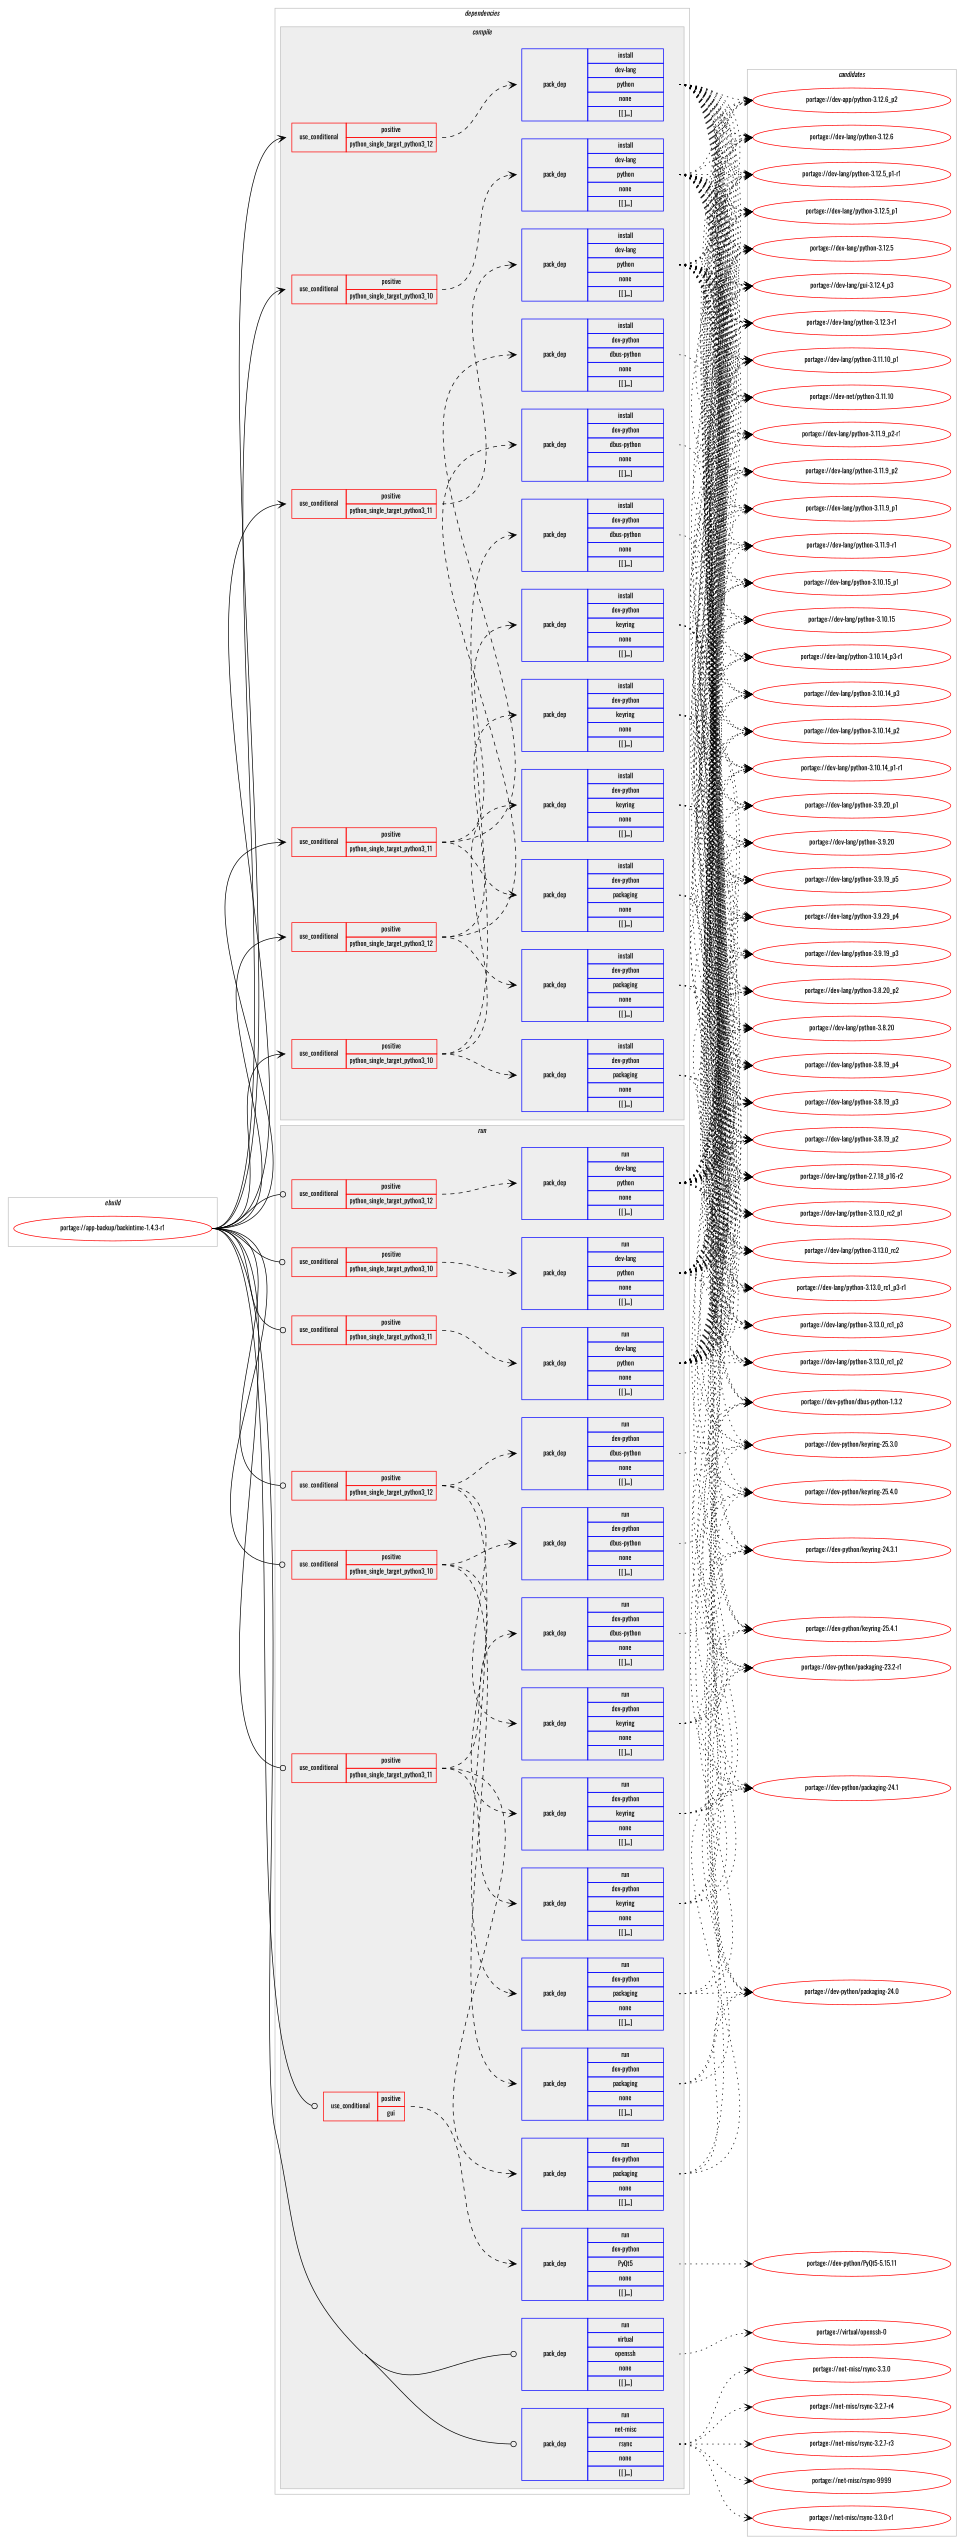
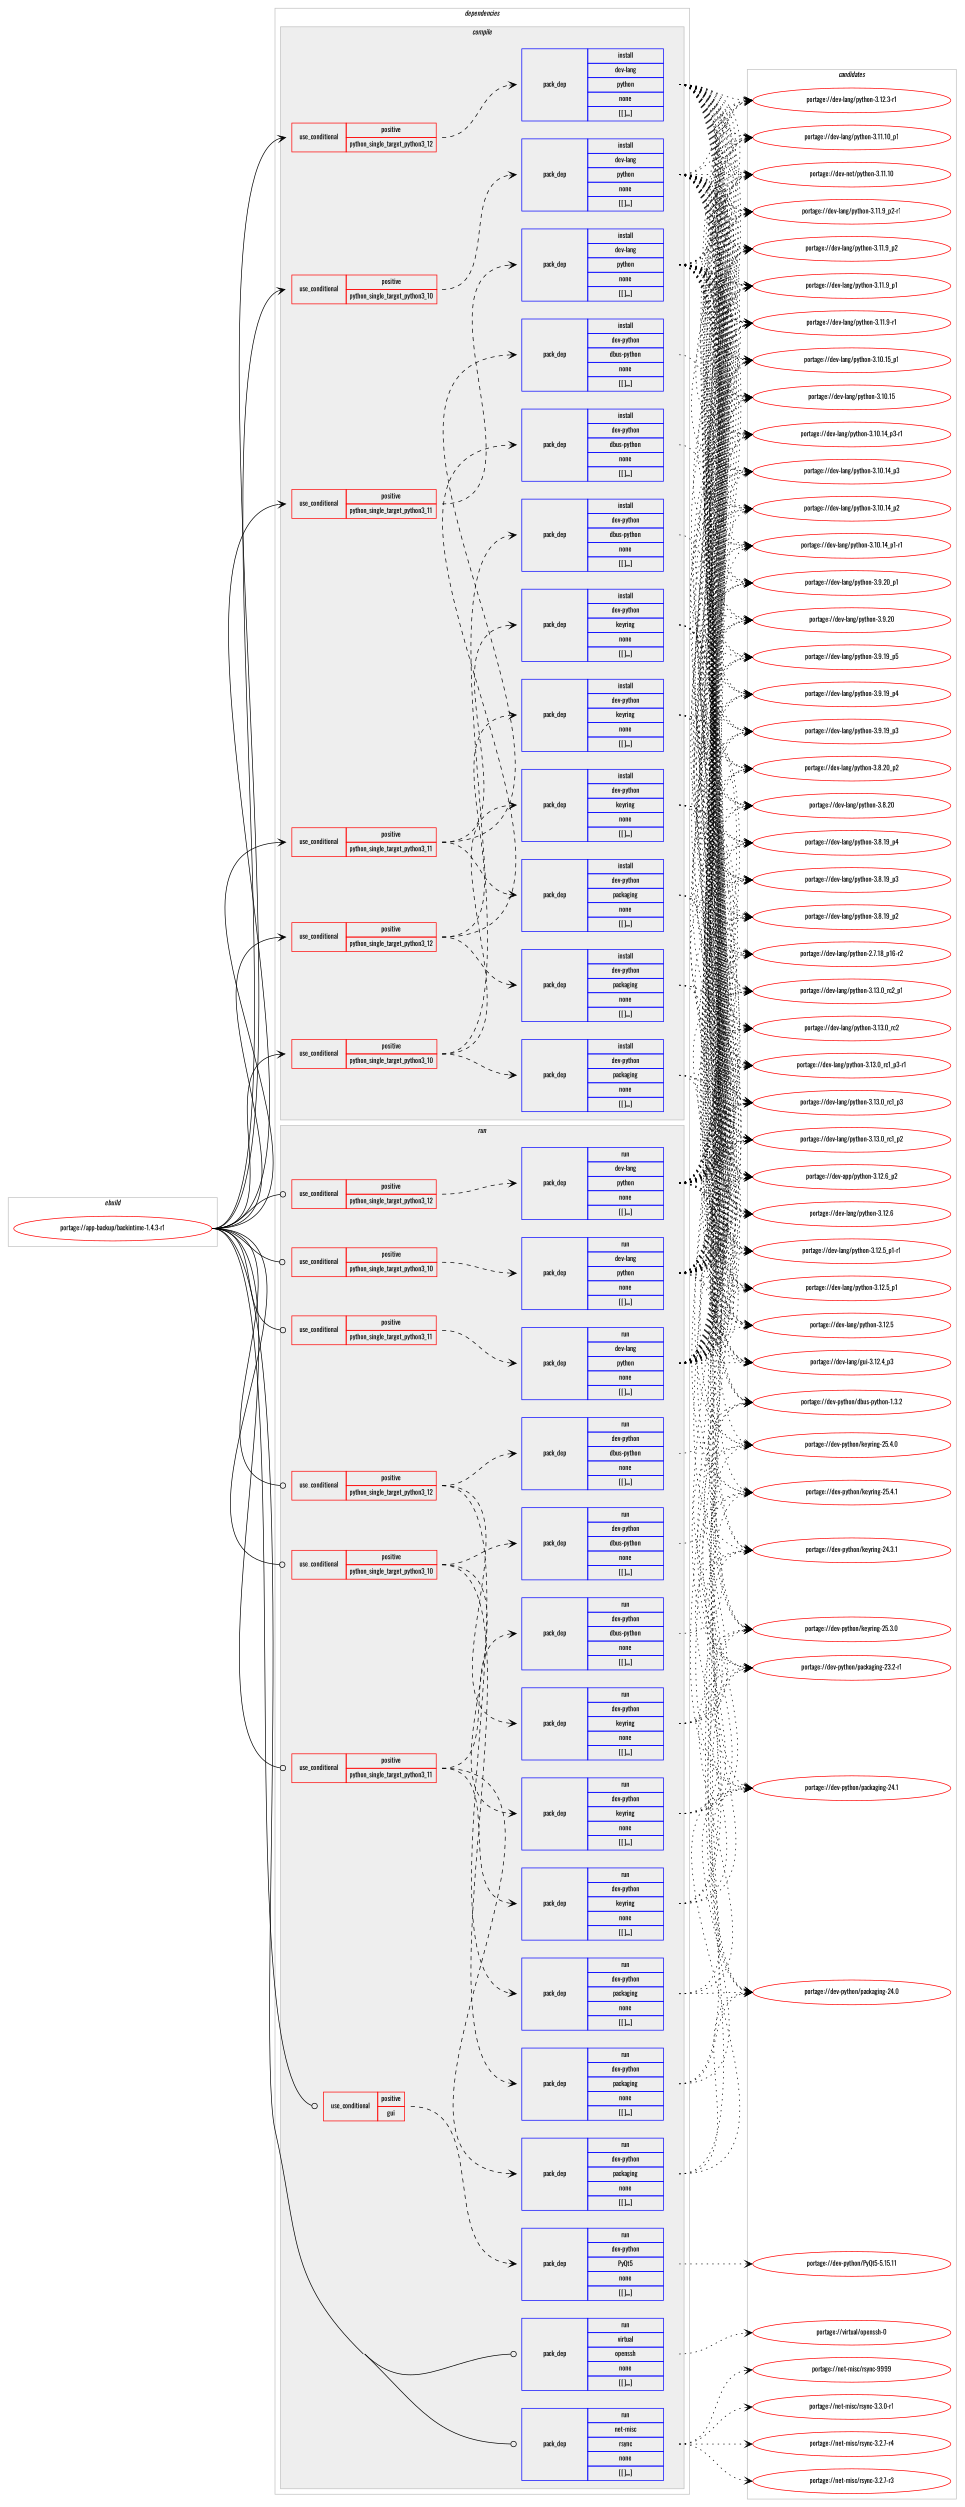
(852, 917) -> (852, 694)
(852, 2370) -> none
